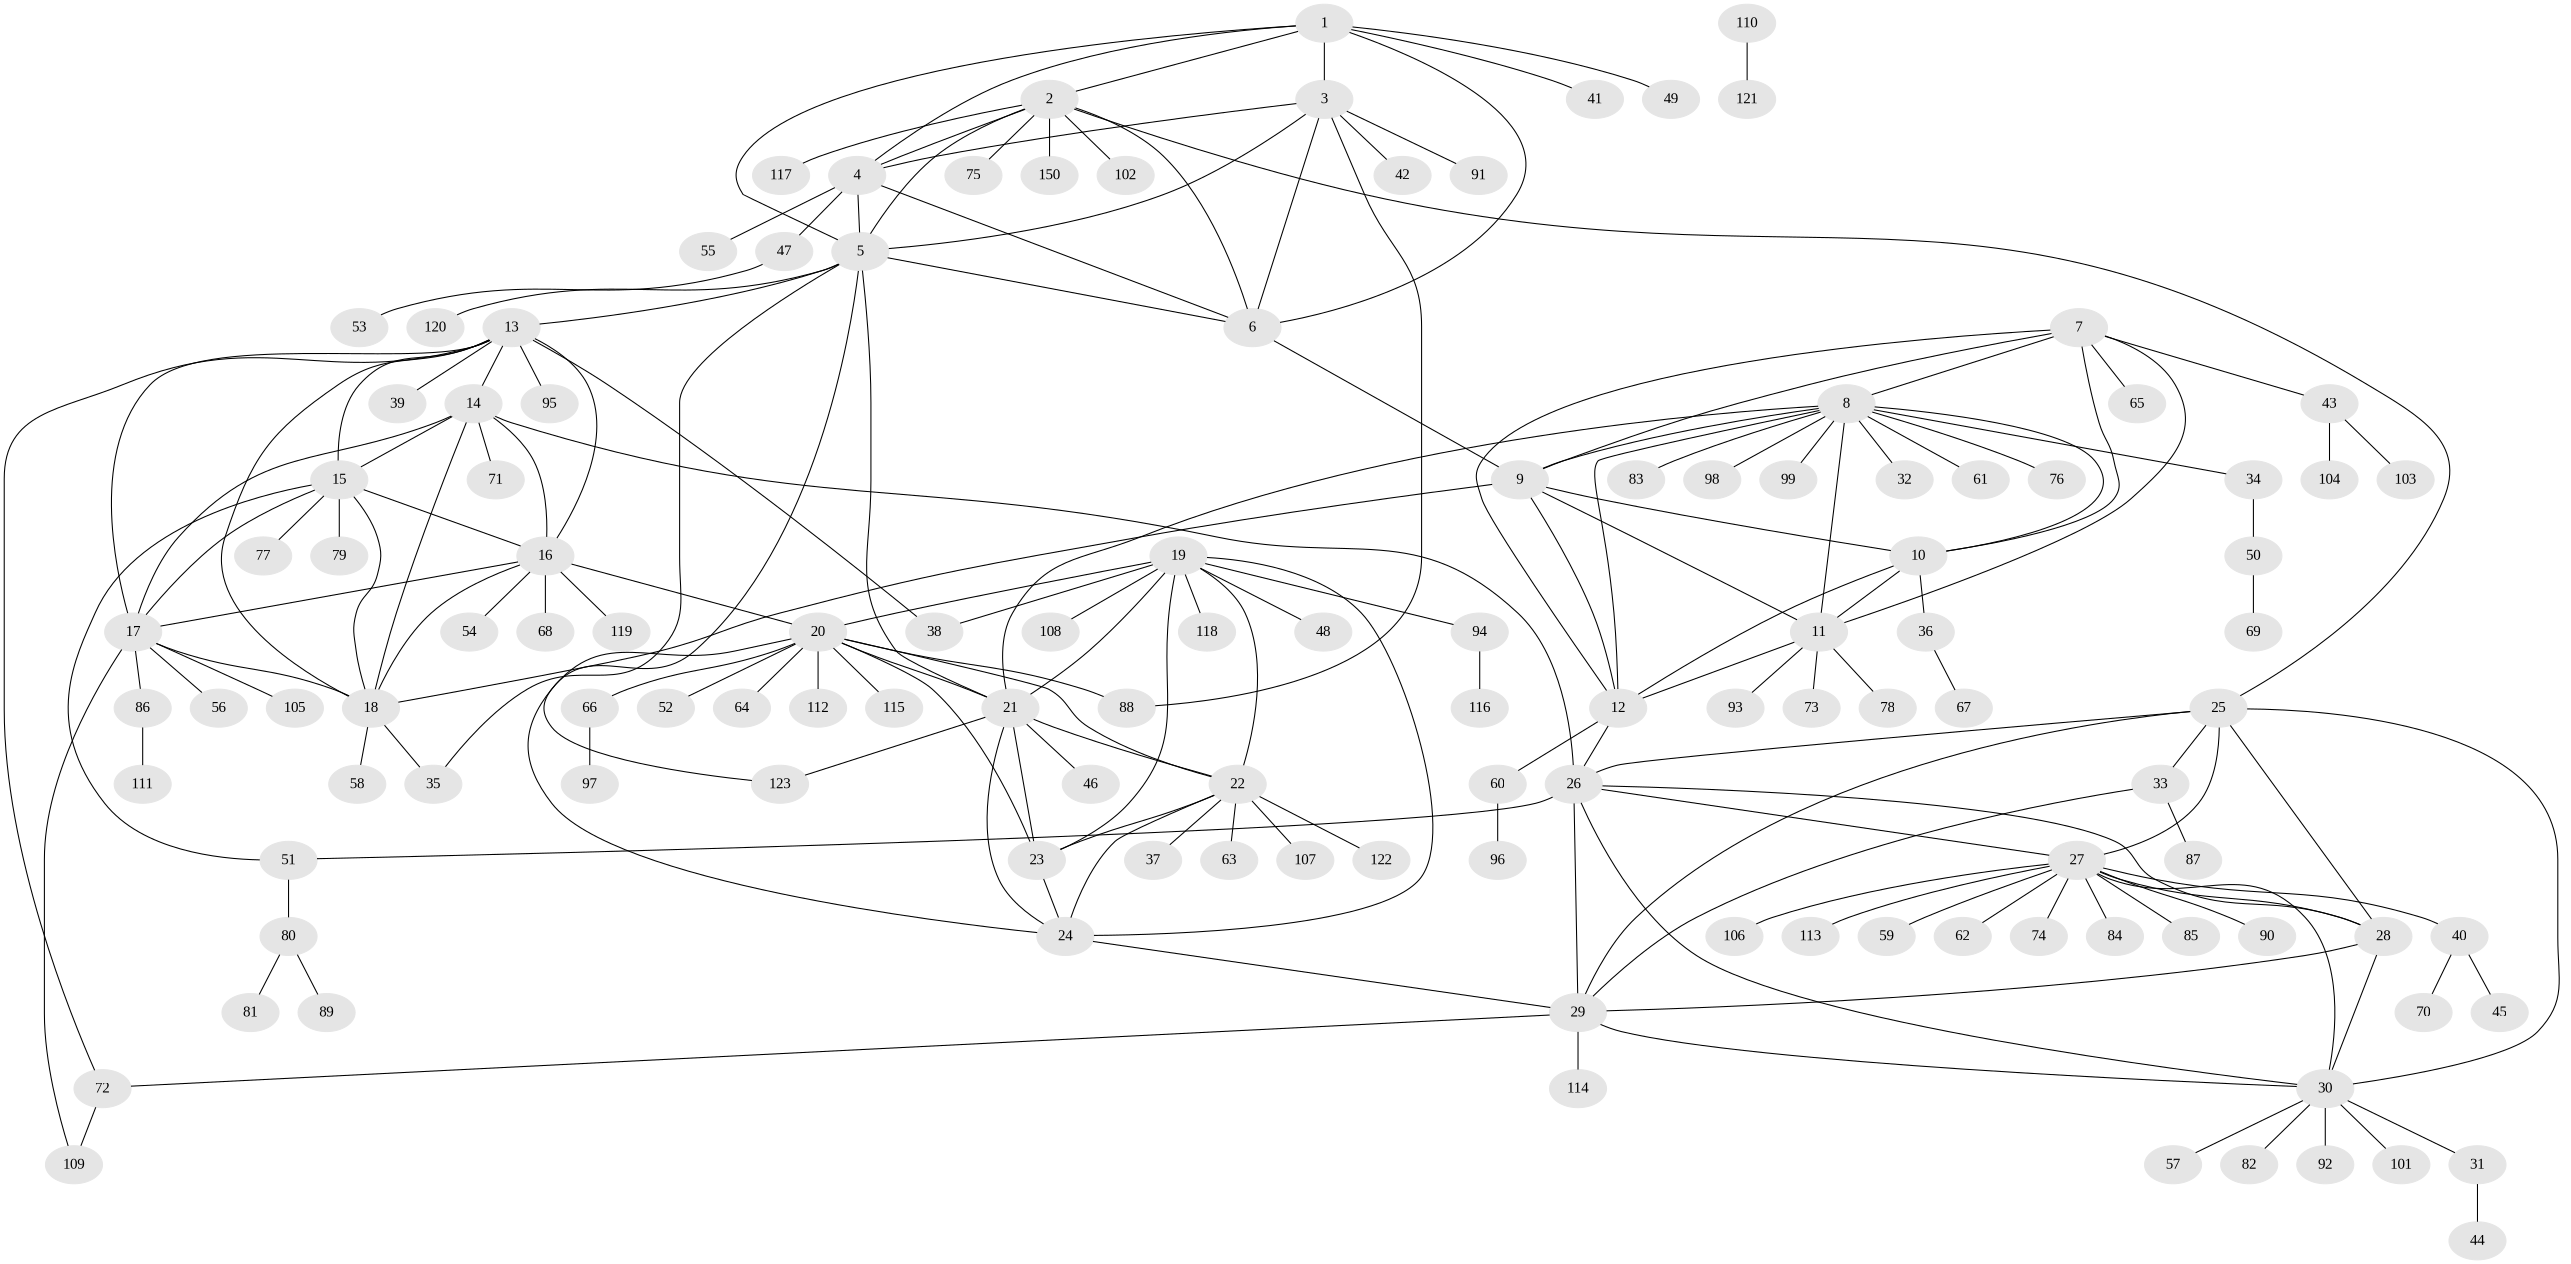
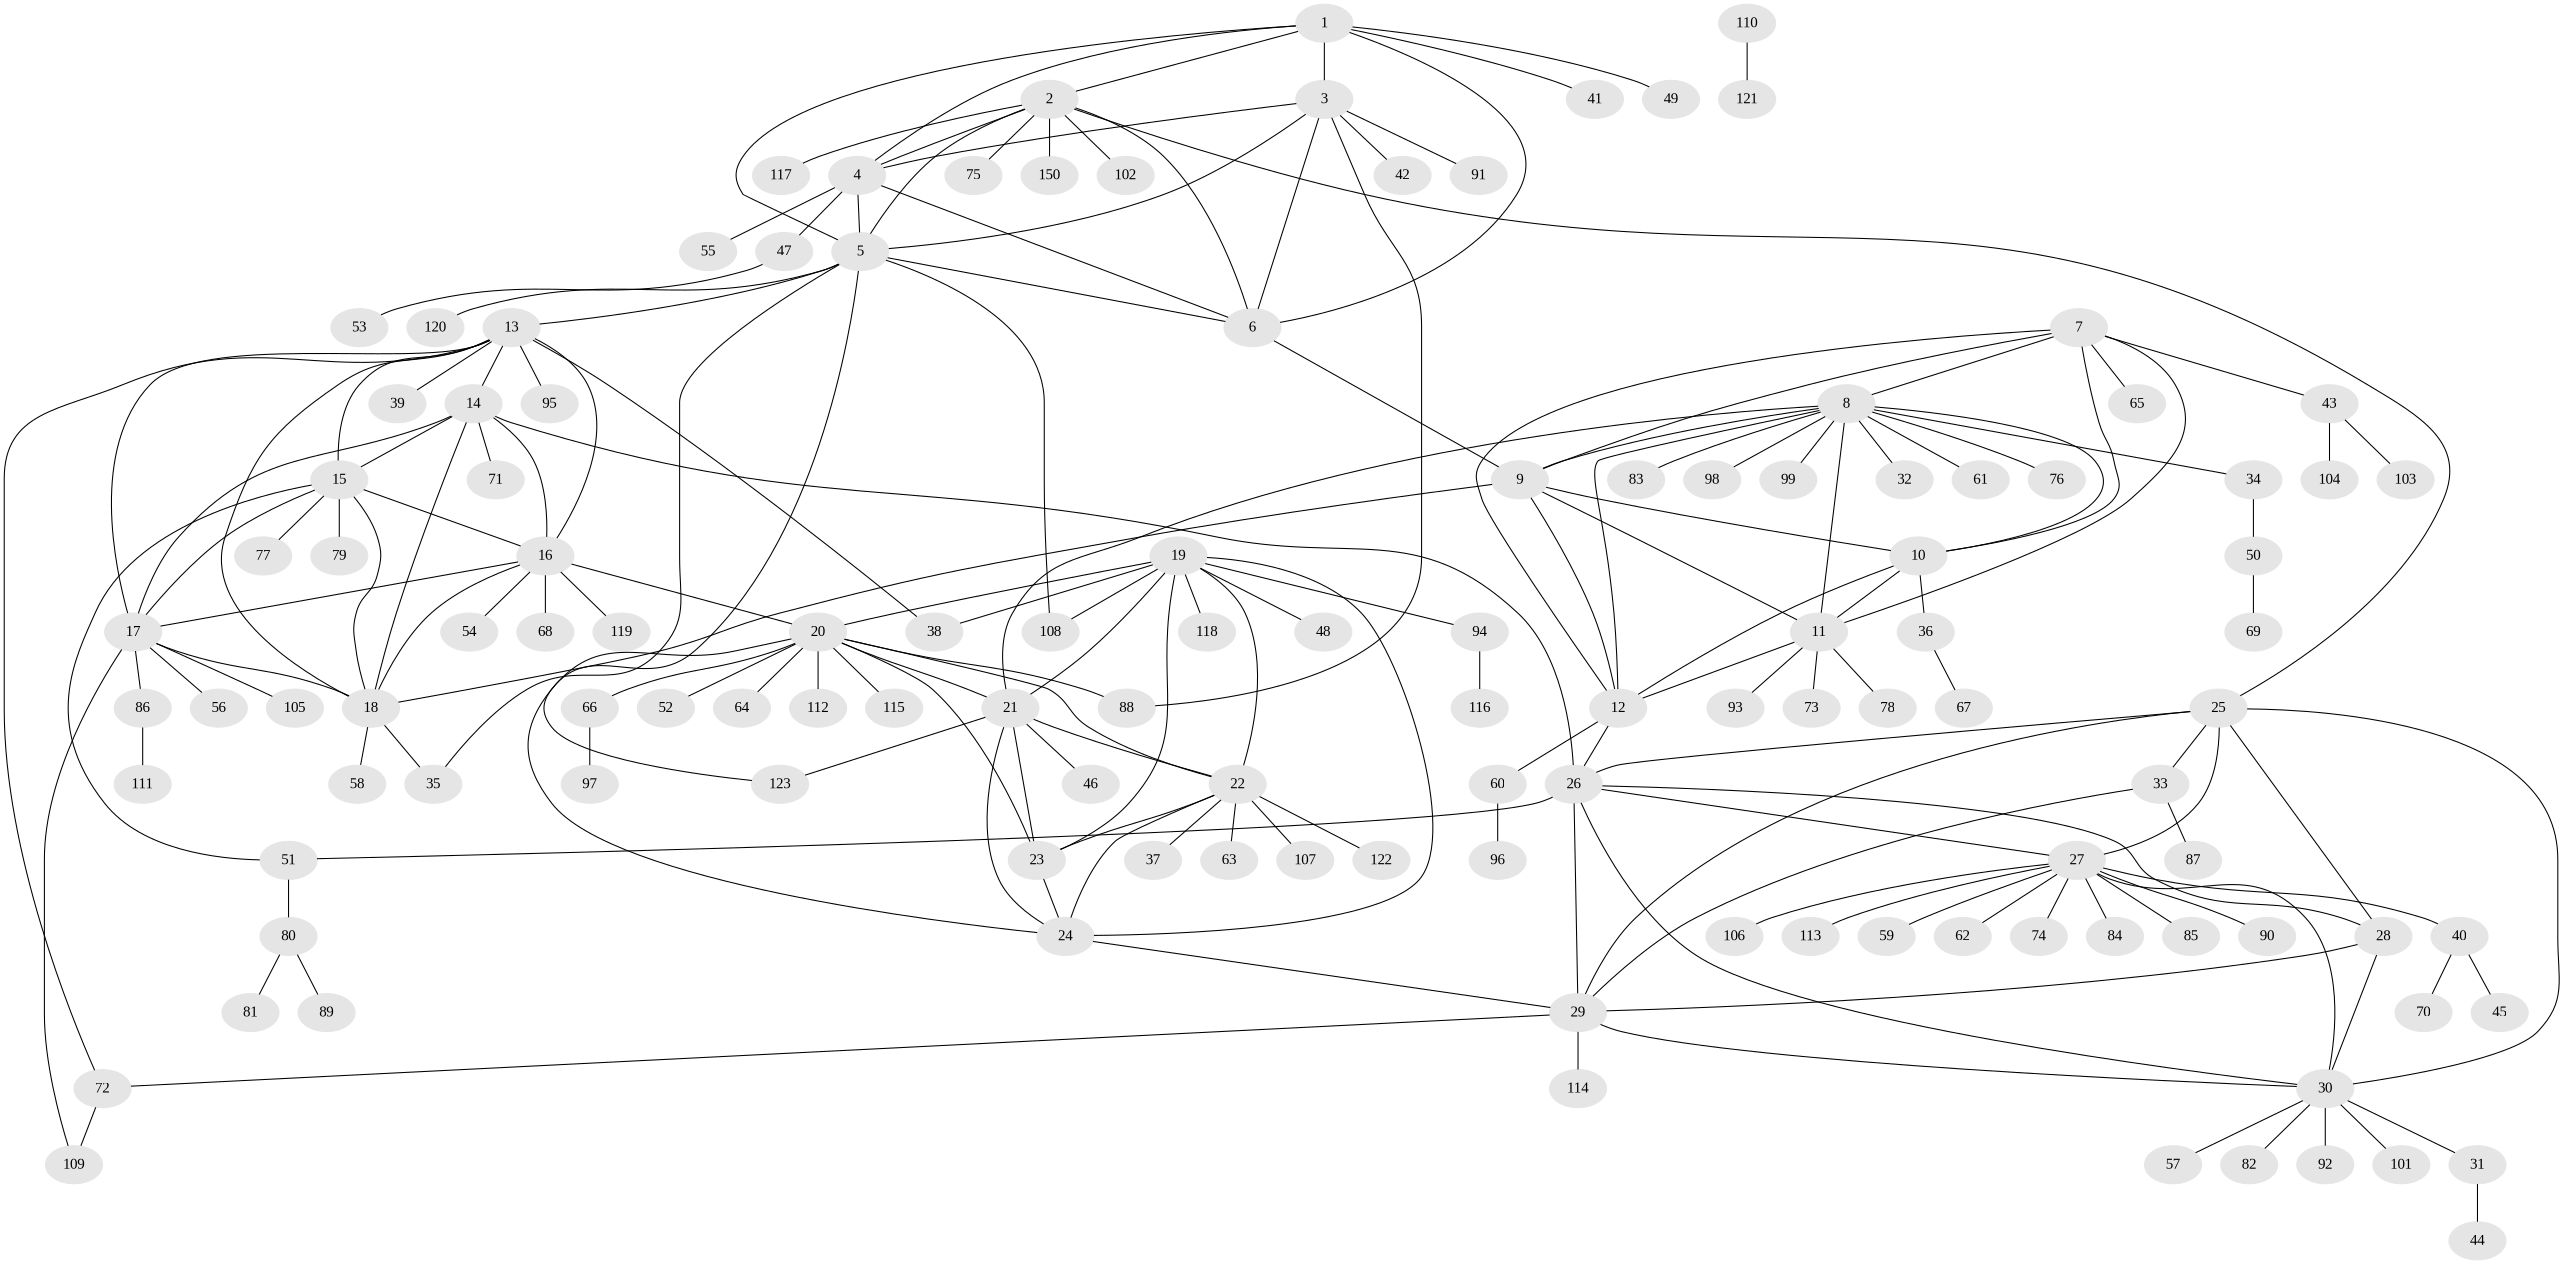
(870, 515) -> (1043, 395)
(2230, 898) -> none
